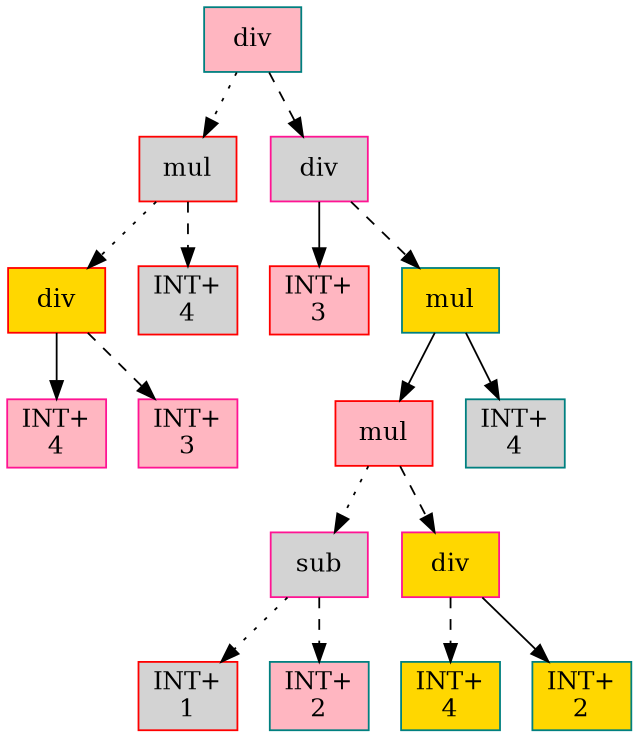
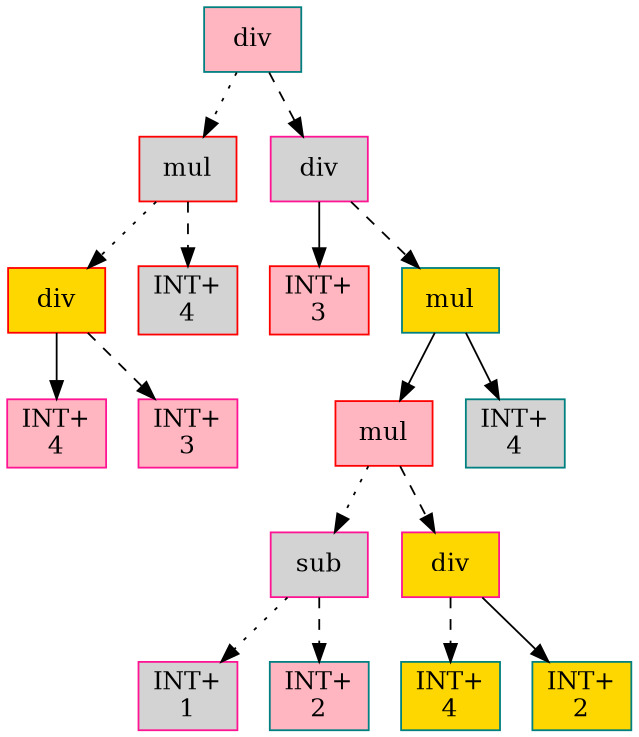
(188, 696) -> (188, 696)
